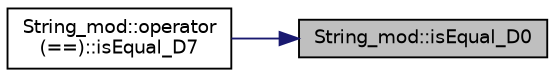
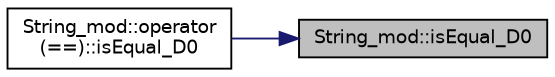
(119, 39) -> (119, 39)
